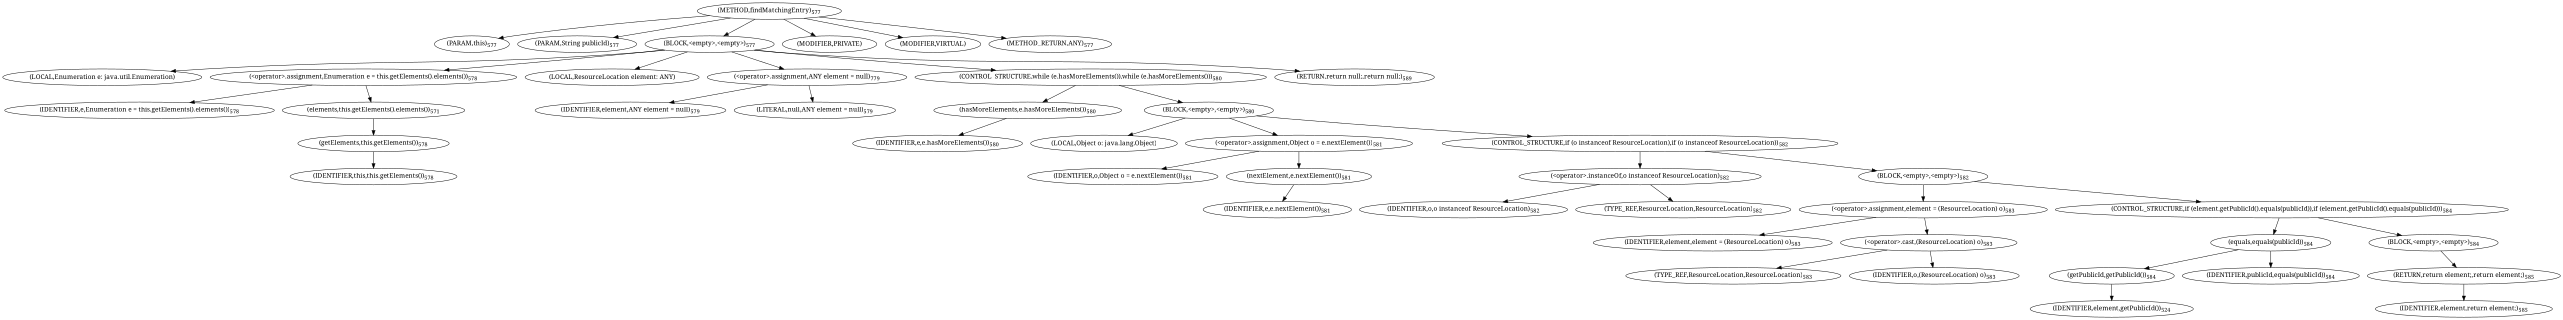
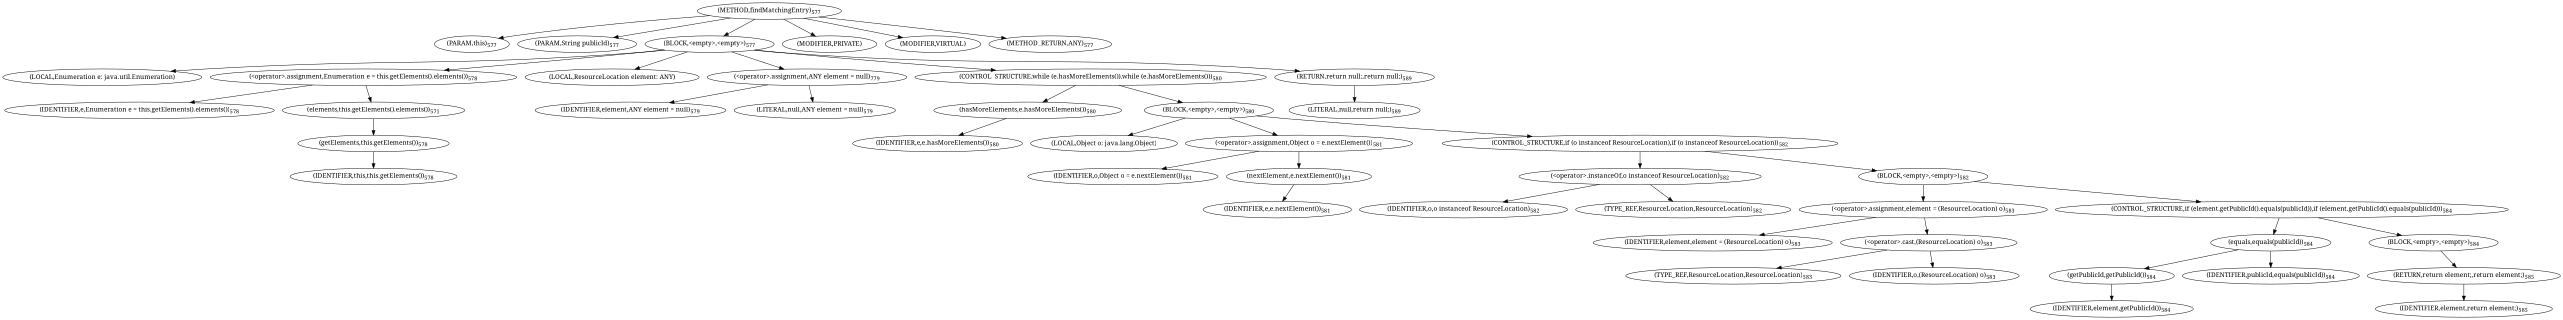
none -> (1355, 110)
(2166, 308) -> (2166, 308)
